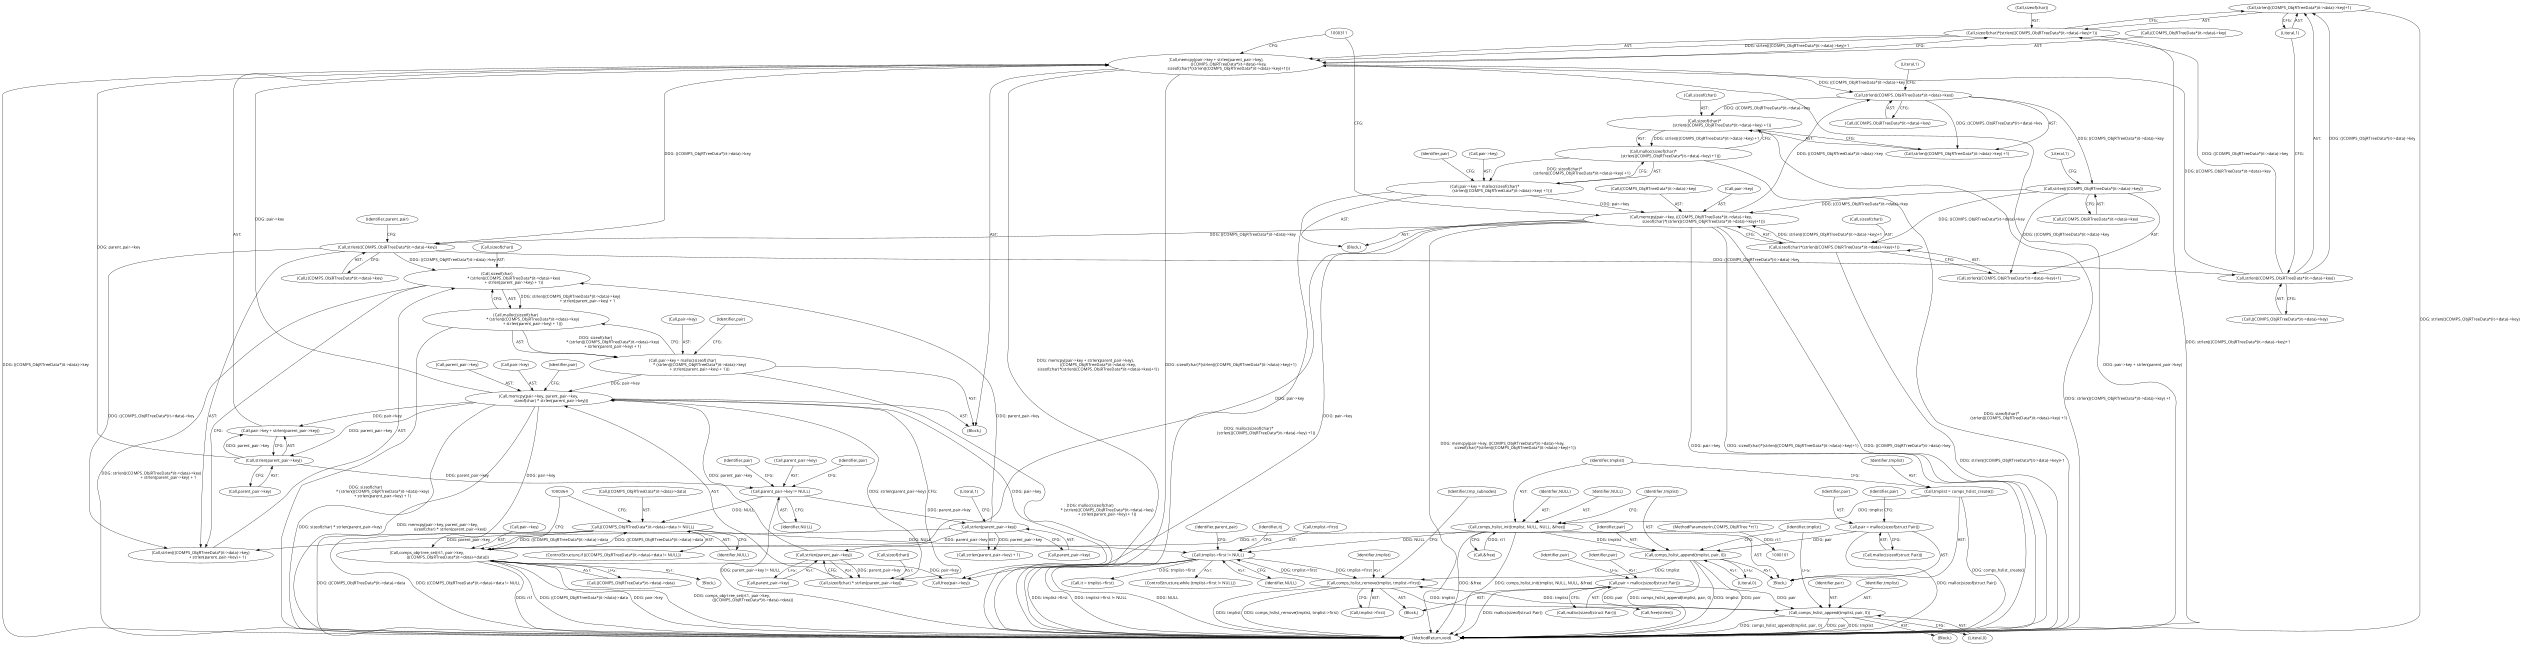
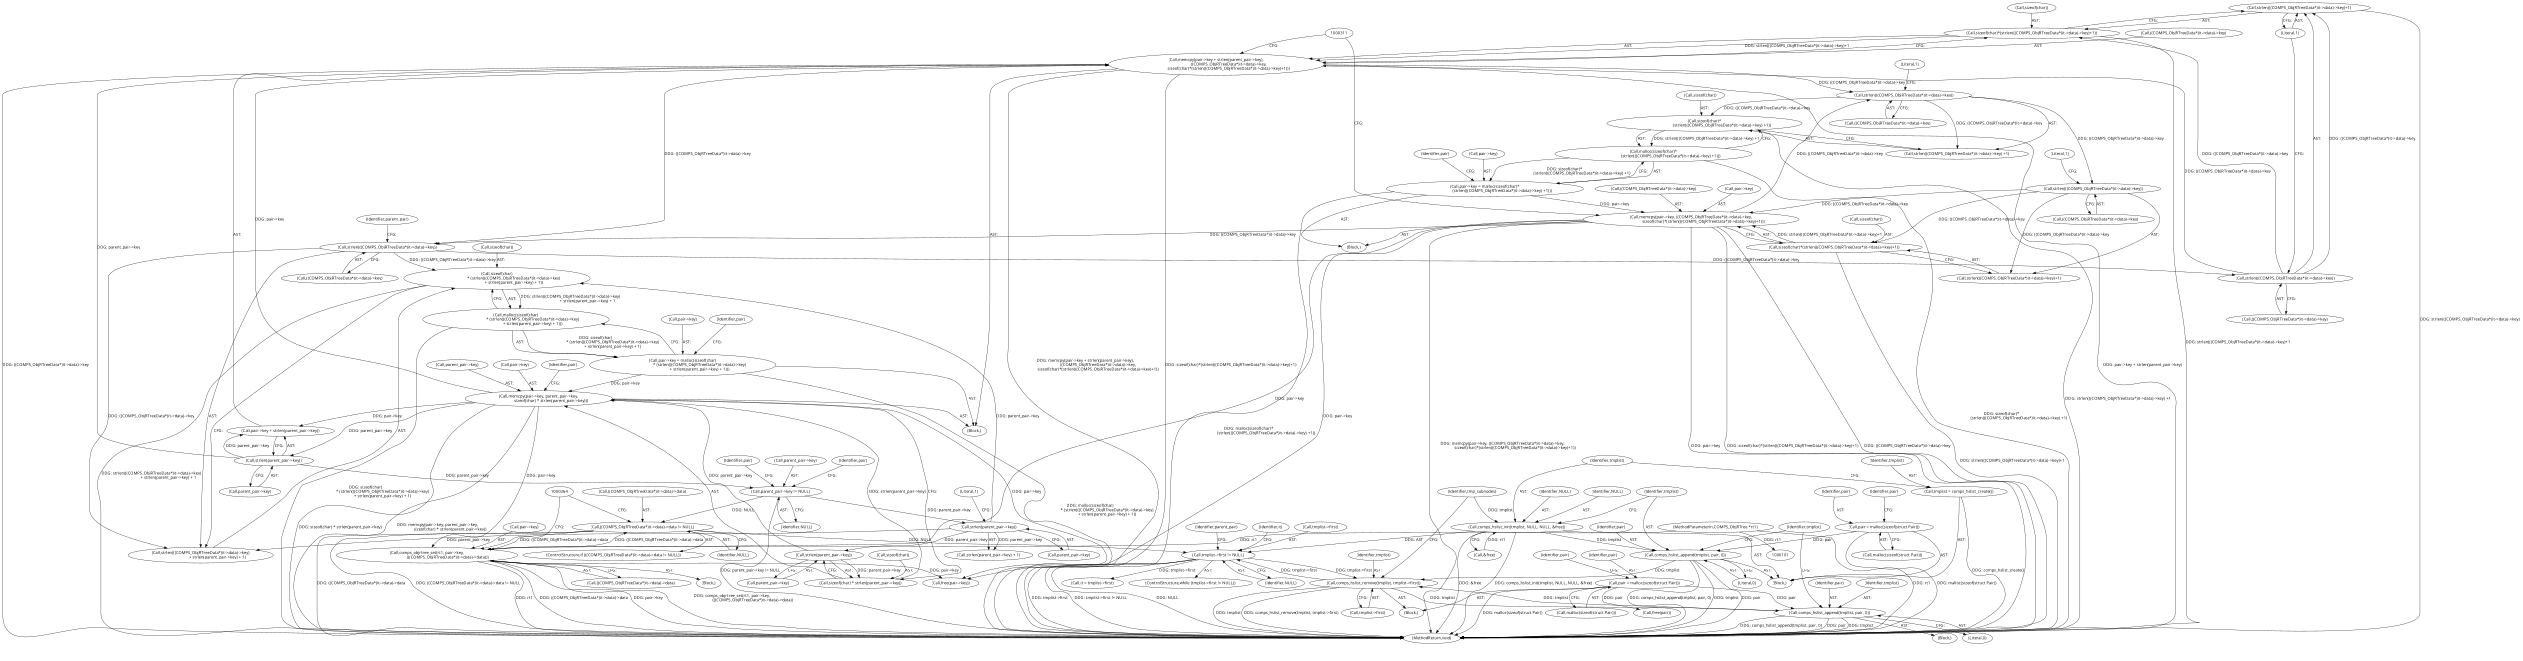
(1750, 521) -> (1482, 511)
(1414, 540) -> (1414, 540)
none -> (1899, 608)
(1657, 613) -> (1657, 613)
